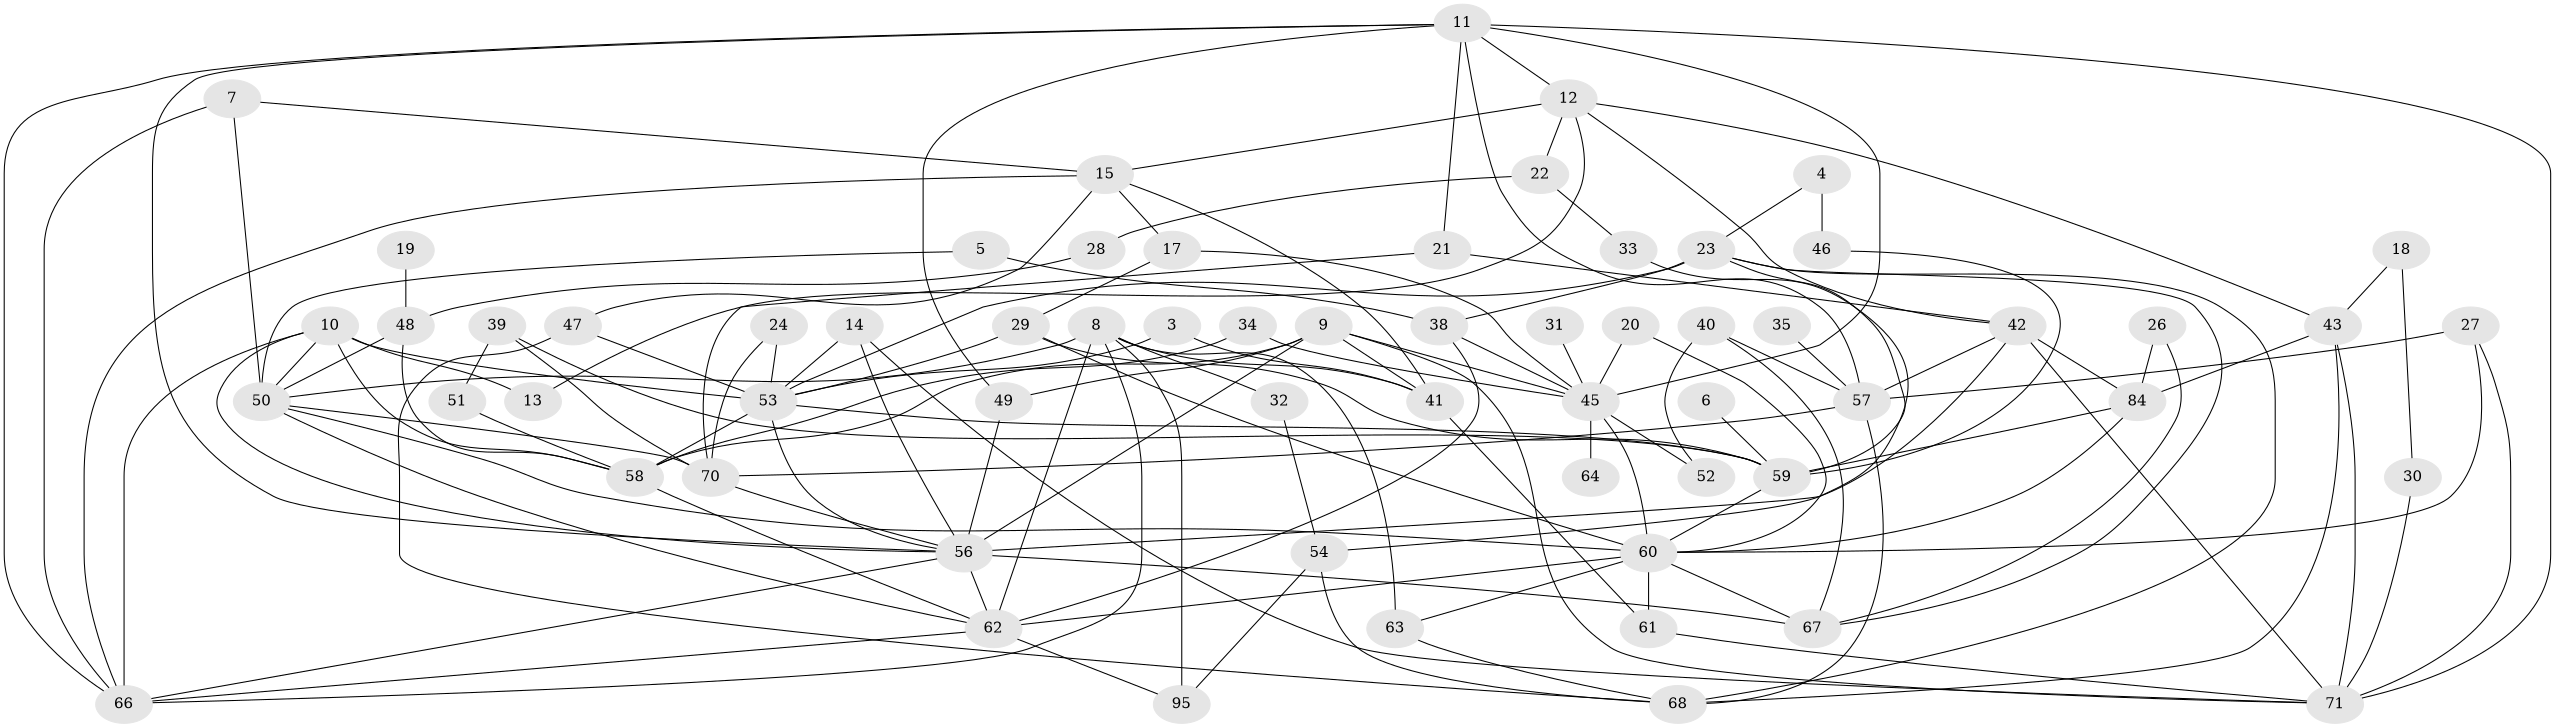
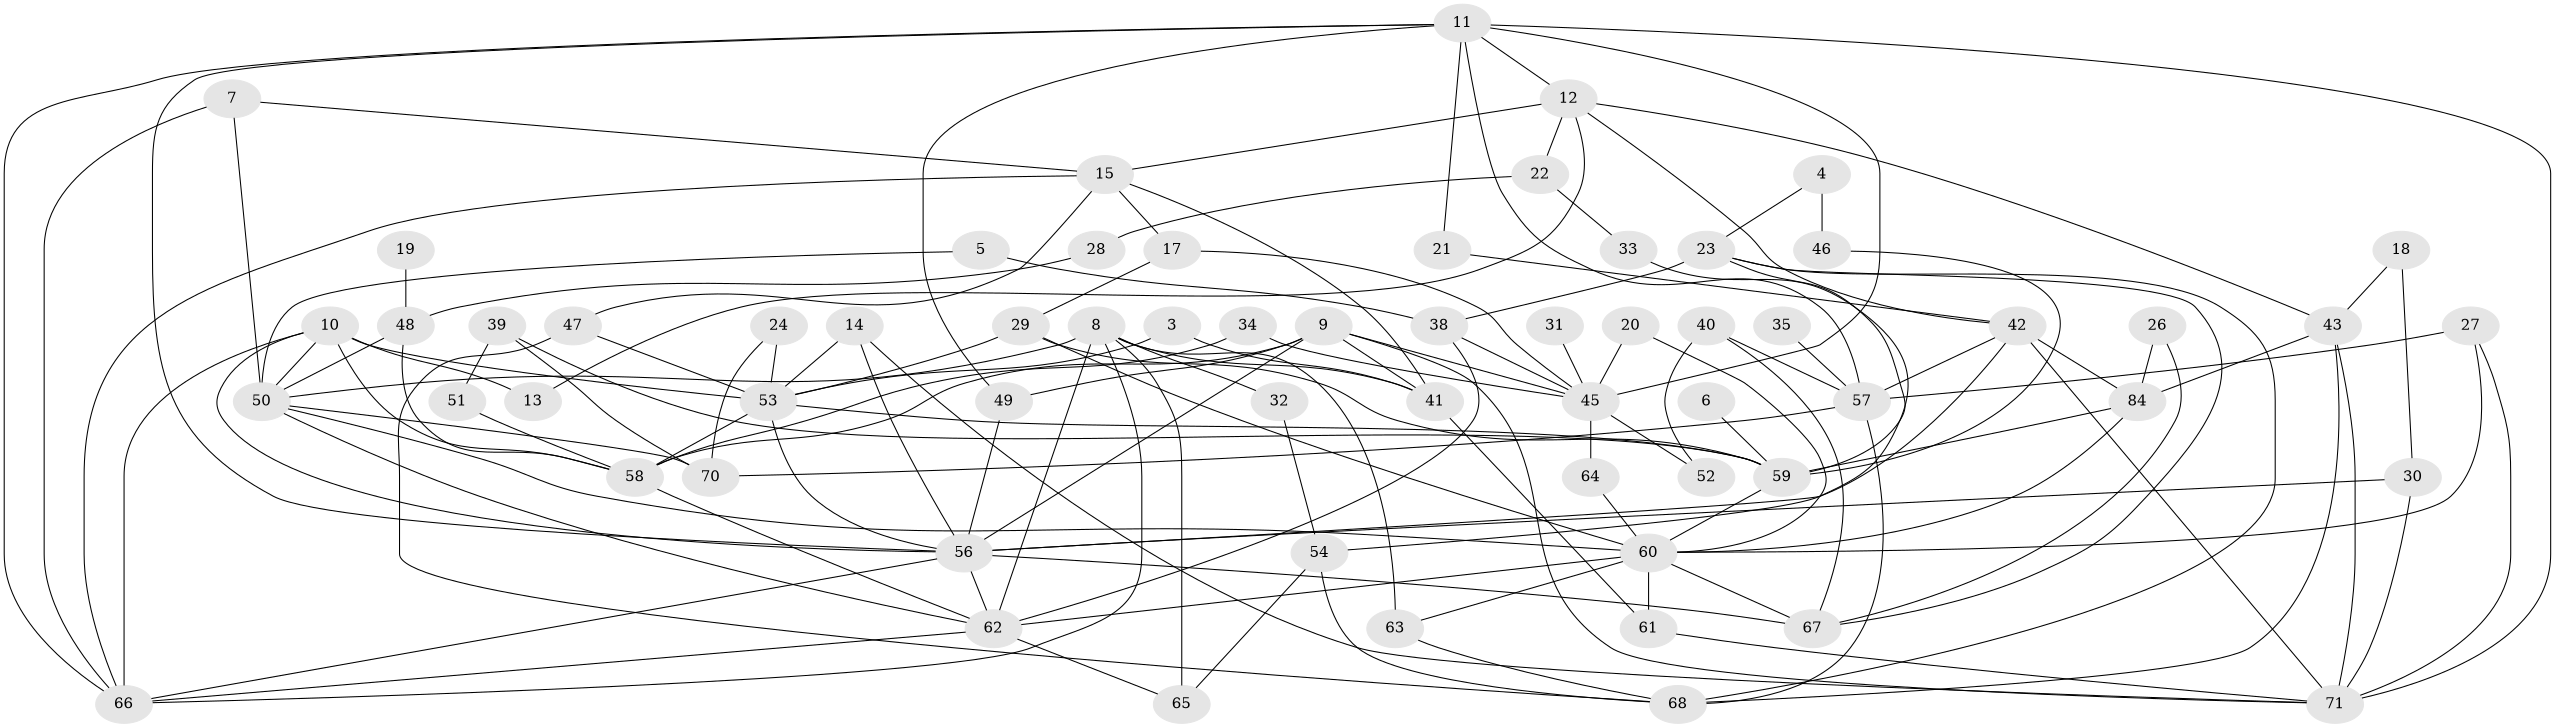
(1253, 284) -> none
(997, 286) -> none
(1634, 473) -> (1612, 506)
(821, 513) -> (1828, 506)
(1182, 704) -> (1182, 704)
